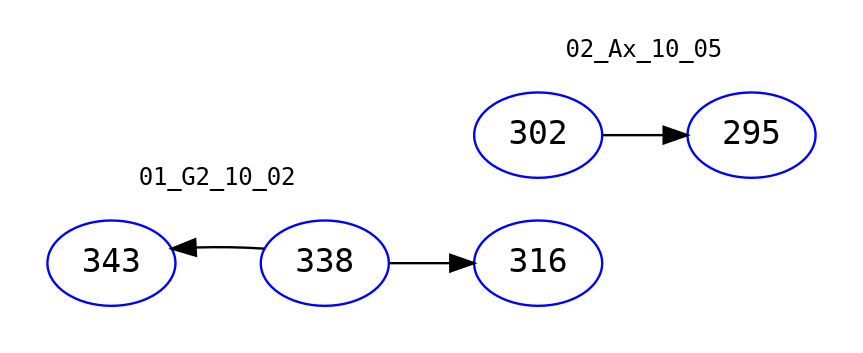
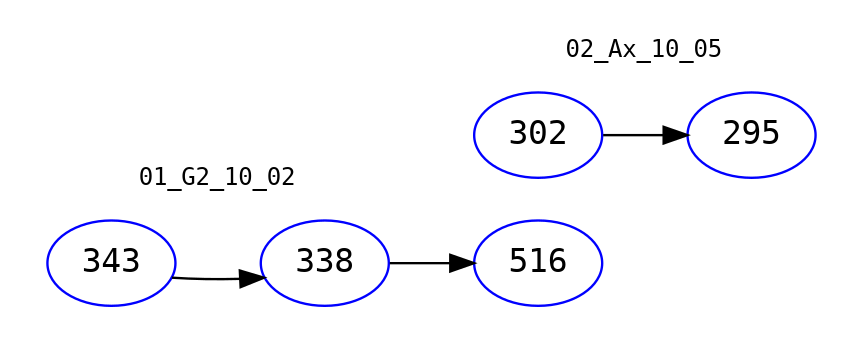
(230, 247) -> (206, 279)
(538, 263) -> (538, 263)
